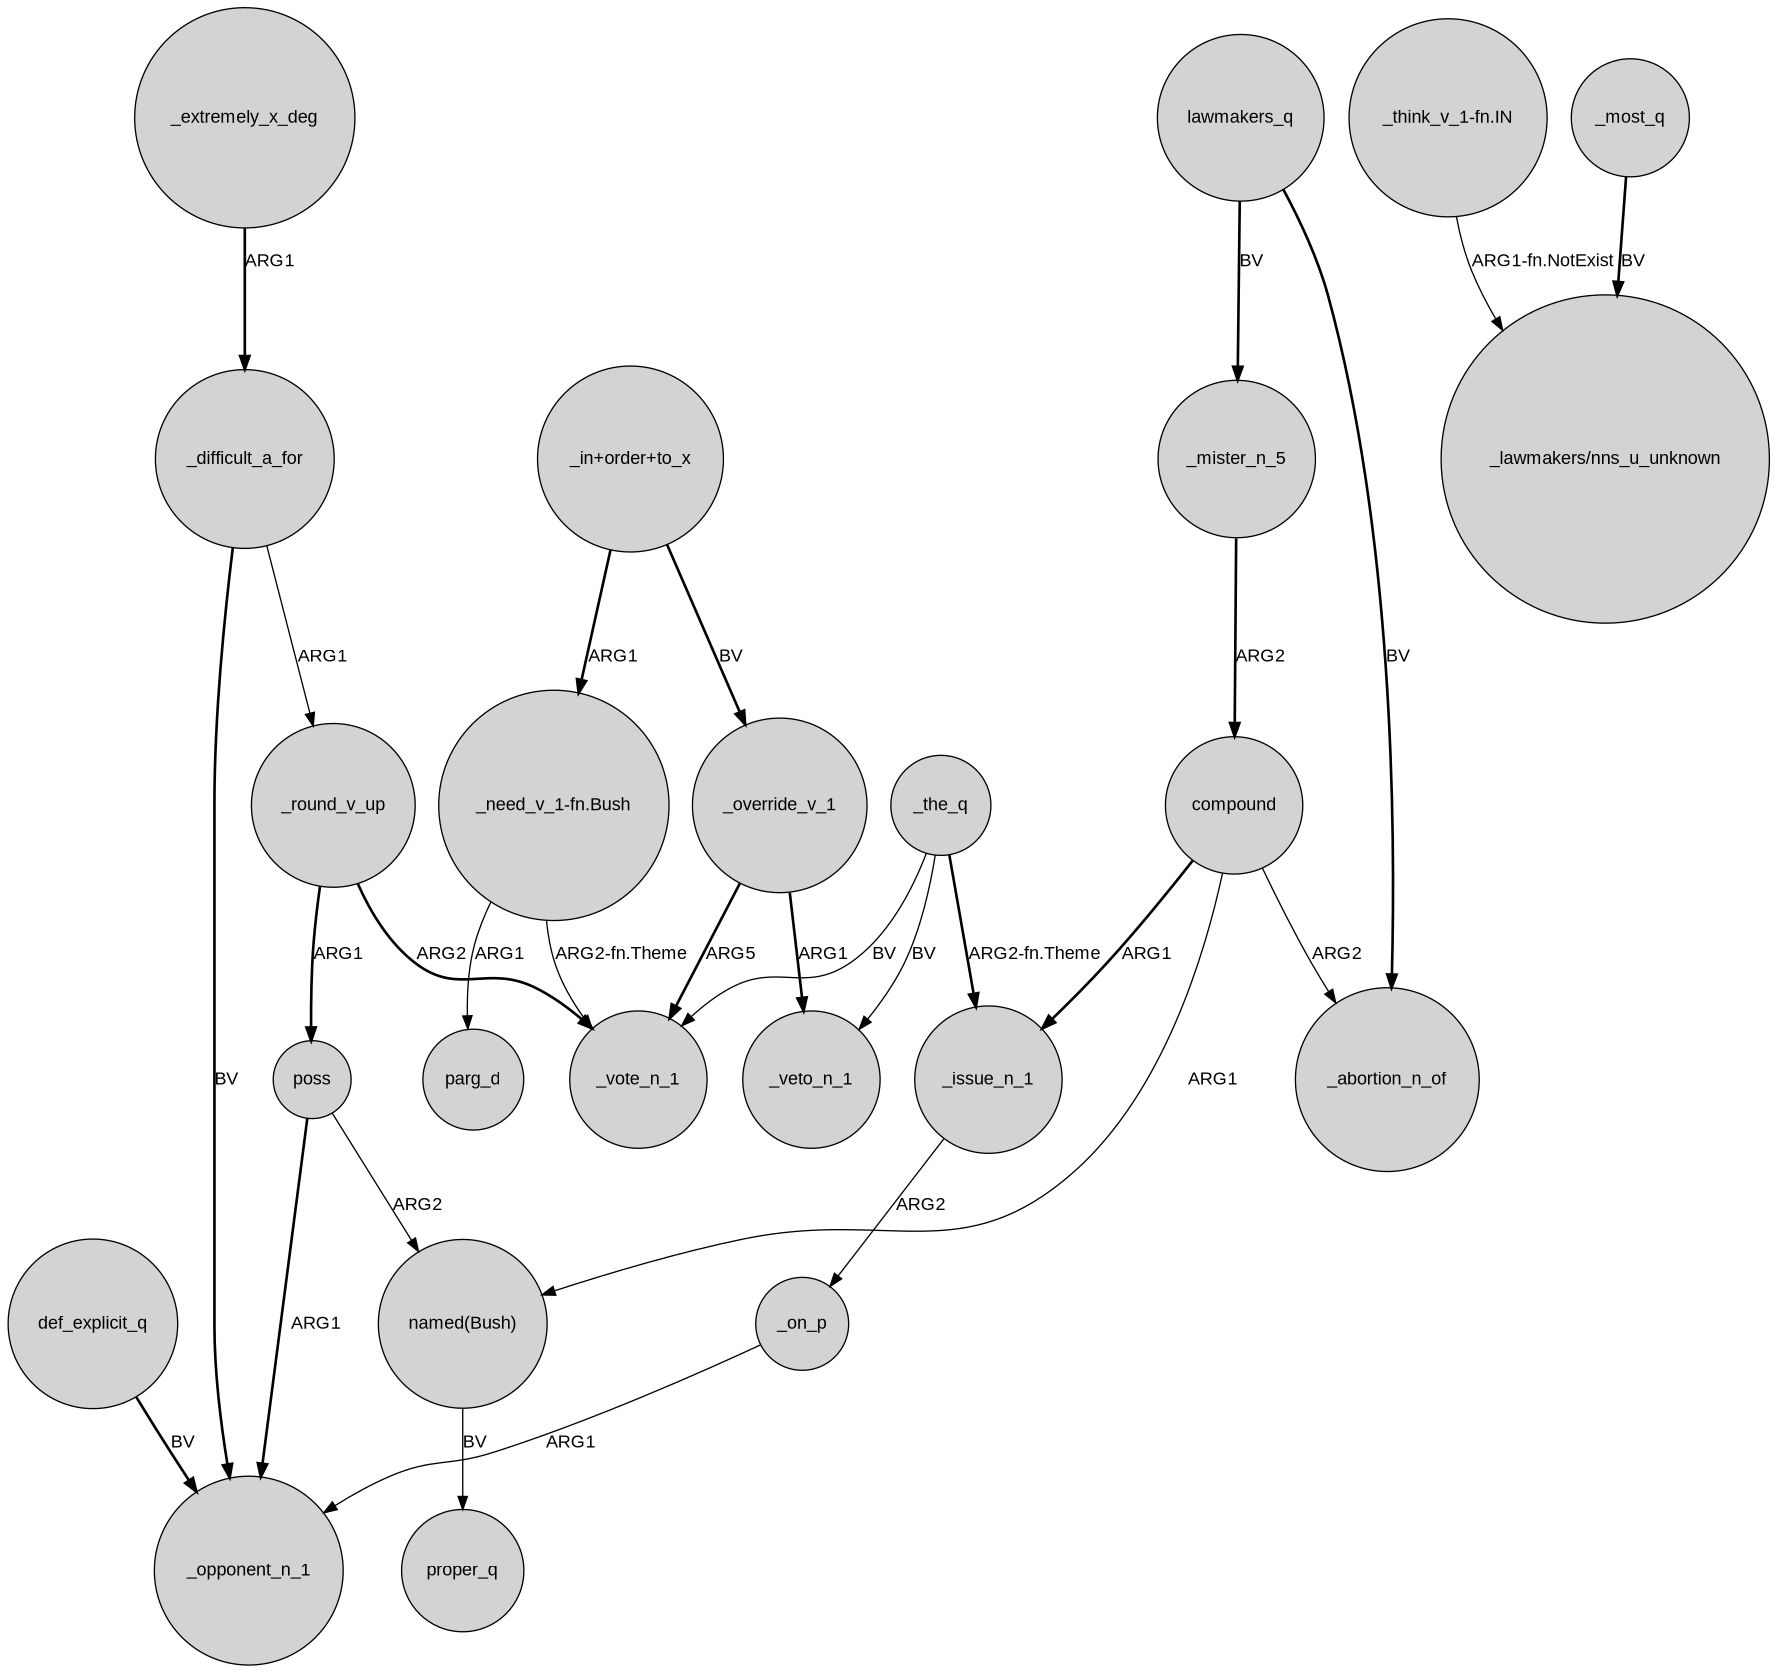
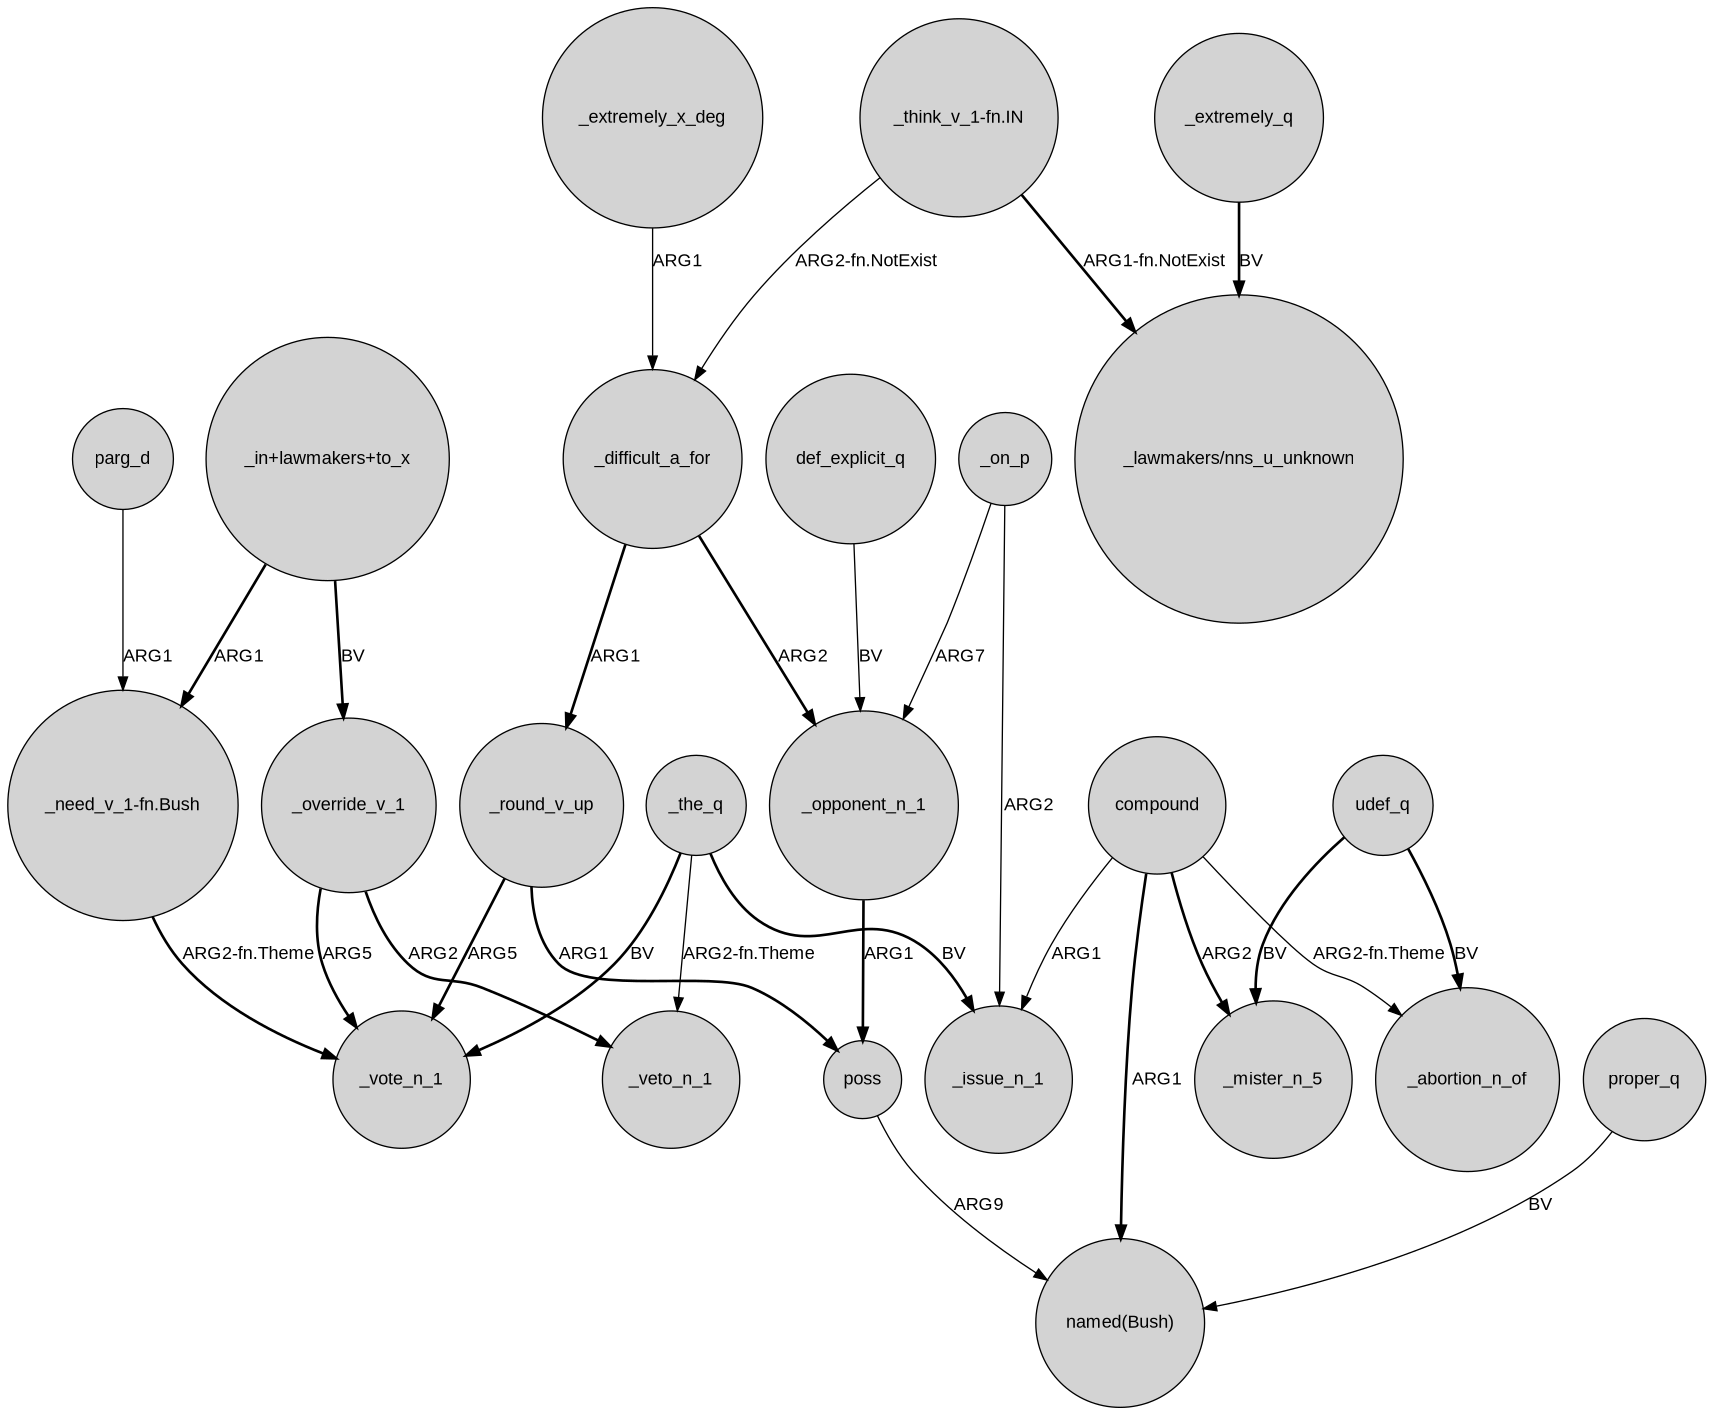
(1241, 118) -> (1383, 805)
(1630, 118) -> (1239, 118)
none -> (782, 265)
(1471, 269) -> (1074, 258)
(245, 292) -> (653, 292)
(630, 459) -> (328, 459)
(288, 629) -> (598, 629)
(1235, 631) -> (1192, 940)
(1125, 942) -> (1064, 924)
(442, 954) -> (493, 954)
(823, 954) -> (433, 954)
(924, 954) -> (749, 954)
(1035, 954) -> (954, 954)
(1337, 954) -> (1379, 954)
(472, 957) -> (123, 593)
(558, 972) -> (224, 1001)
(834, 972) -> (608, 970)
(227, 1080) -> (803, 657)
(418, 1205) -> (979, 1205)
(891, 1207) -> (1002, 749)
(986, 1222) -> (1128, 1049)
(285, 1291) -> (863, 964)
(162, 1439) -> (857, 621)
(571, 1442) -> (960, 657)
(463, 1450) -> (1427, 1246)
